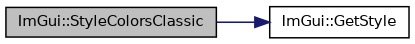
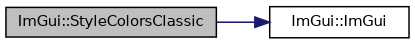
(339, 22) -> (339, 22)
